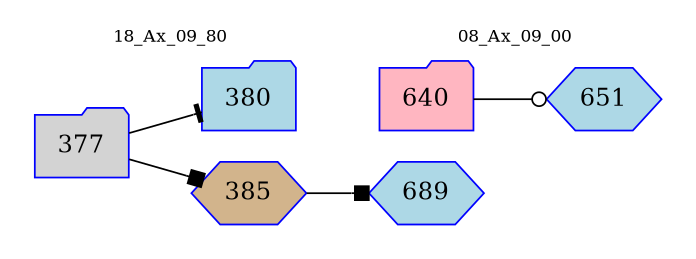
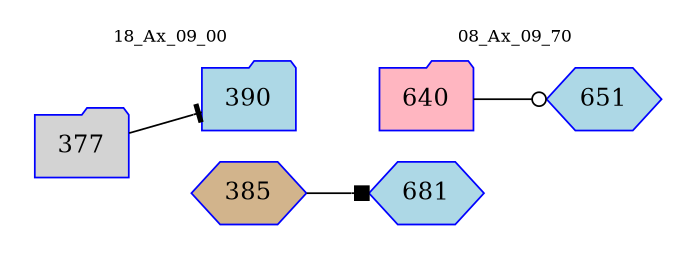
(171, 37) -> (171, 37)
(515, 37) -> (515, 37)
(249, 99) -> (249, 99)
(158, 167) -> none
(426, 193) -> (426, 193)
